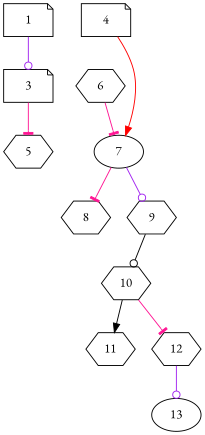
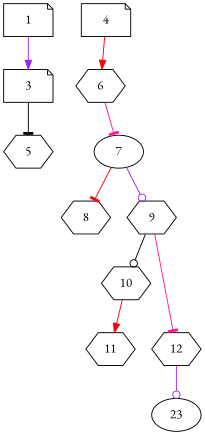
(28, 49) -> (28, 49)
(135, 80) -> (104, 49)
(28, 117) -> (28, 117)
(104, 182) -> (104, 182)
(119, 312) -> (119, 312)
(150, 314) -> (164, 281)
(176, 415) -> (176, 415)
